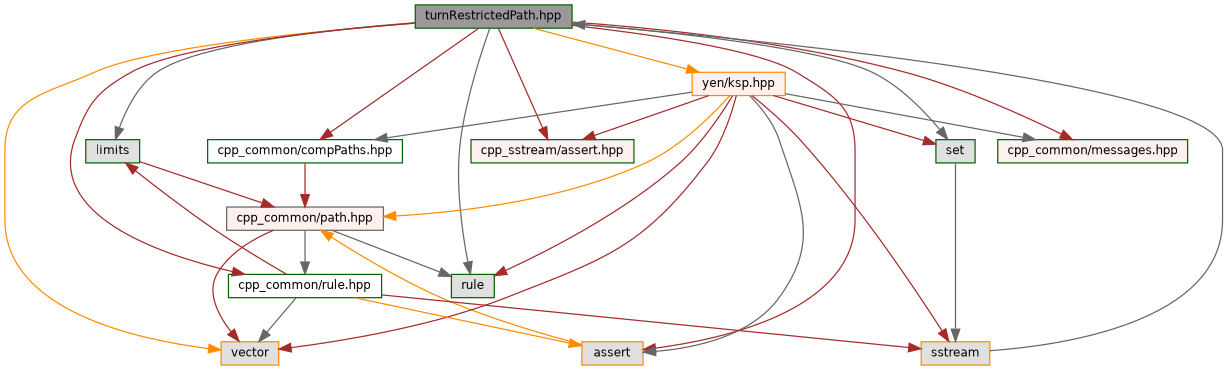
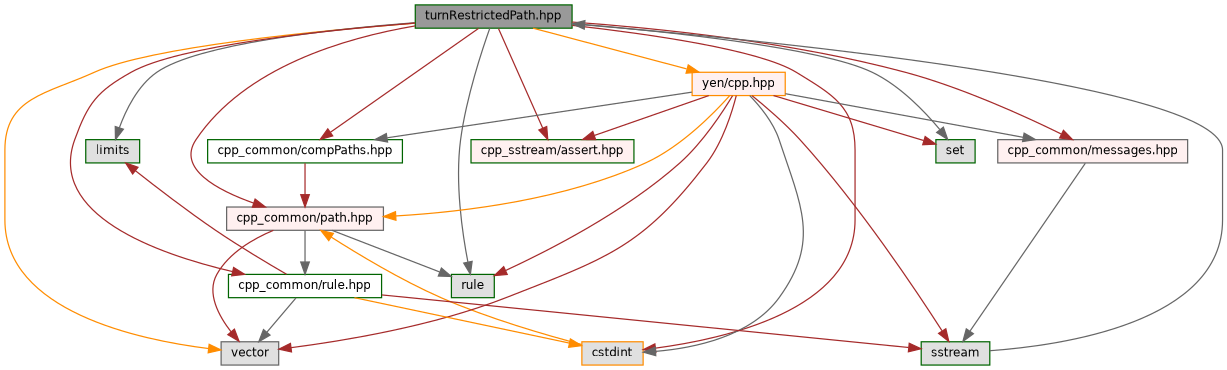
(739, 84) -> (739, 84)
(1093, 151) -> (1093, 151)
(201, 182) -> (251, 86)
(956, 246) -> (1028, 247)
(250, 353) -> (250, 353)
(612, 353) -> (612, 353)
(956, 353) -> (956, 353)
